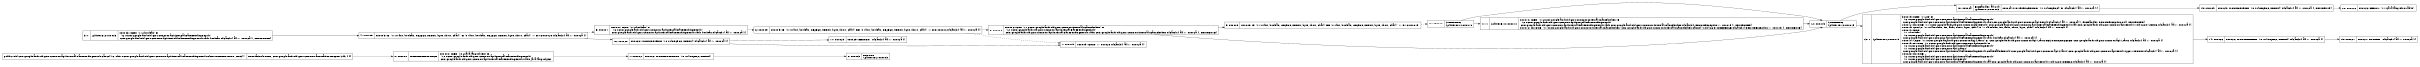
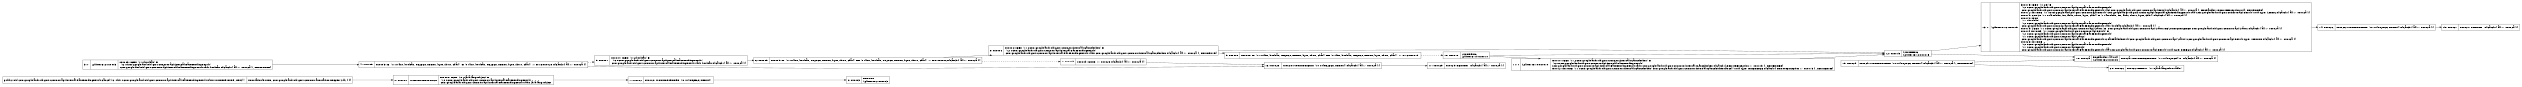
(2149, 8) -> (2024, 61)
(894, 46) -> (1204, 64)
